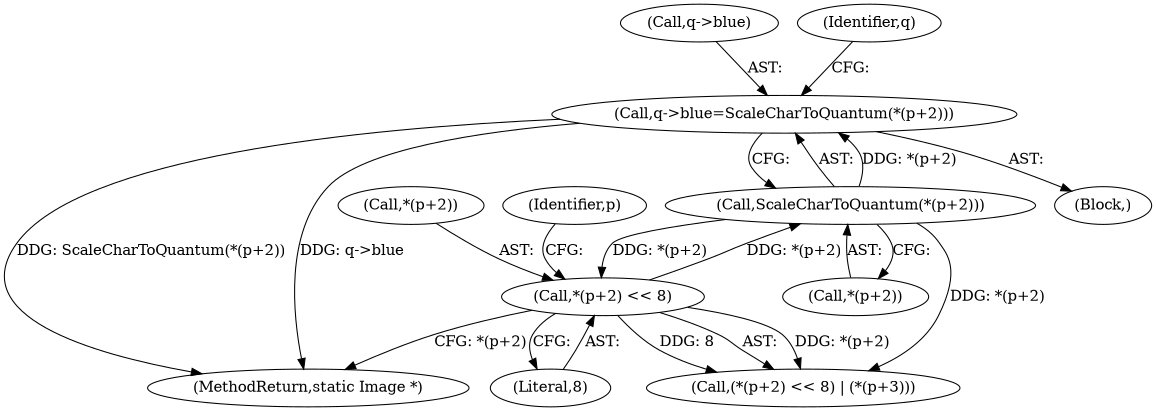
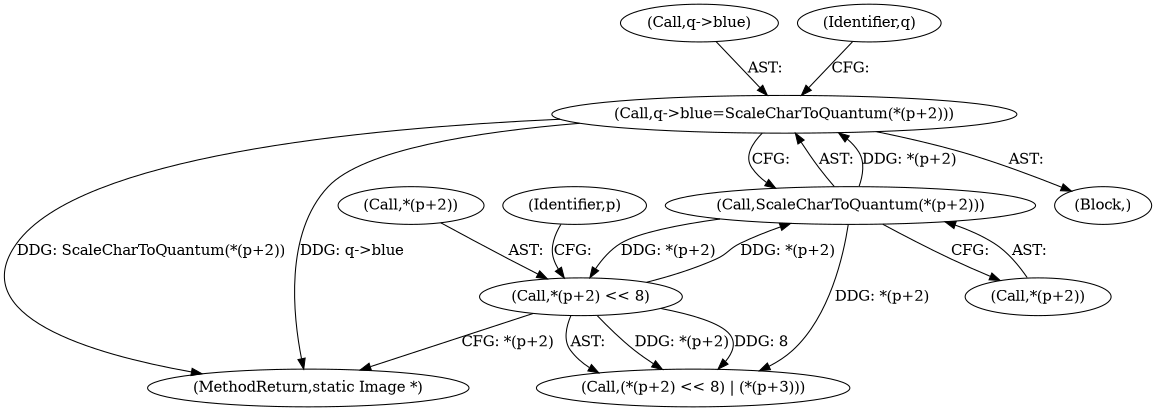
(551, 388) -> none
